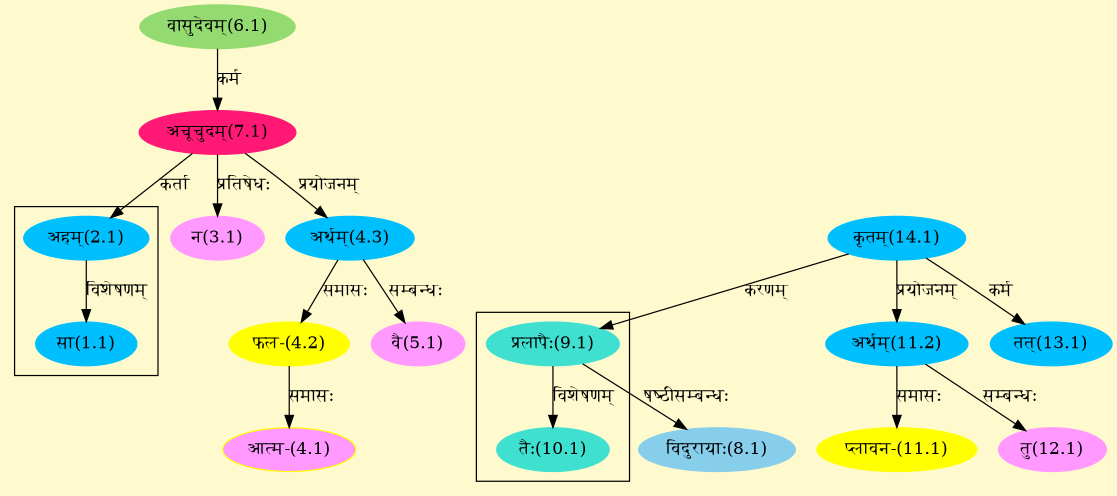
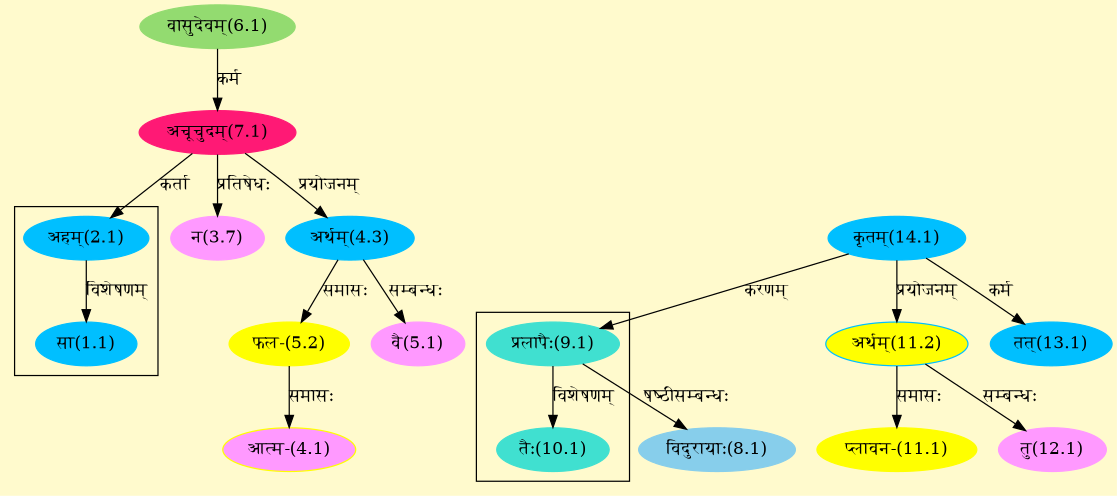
(218, 238) -> (218, 238)
(289, 344) -> (289, 344)
(897, 344) -> (897, 344)
